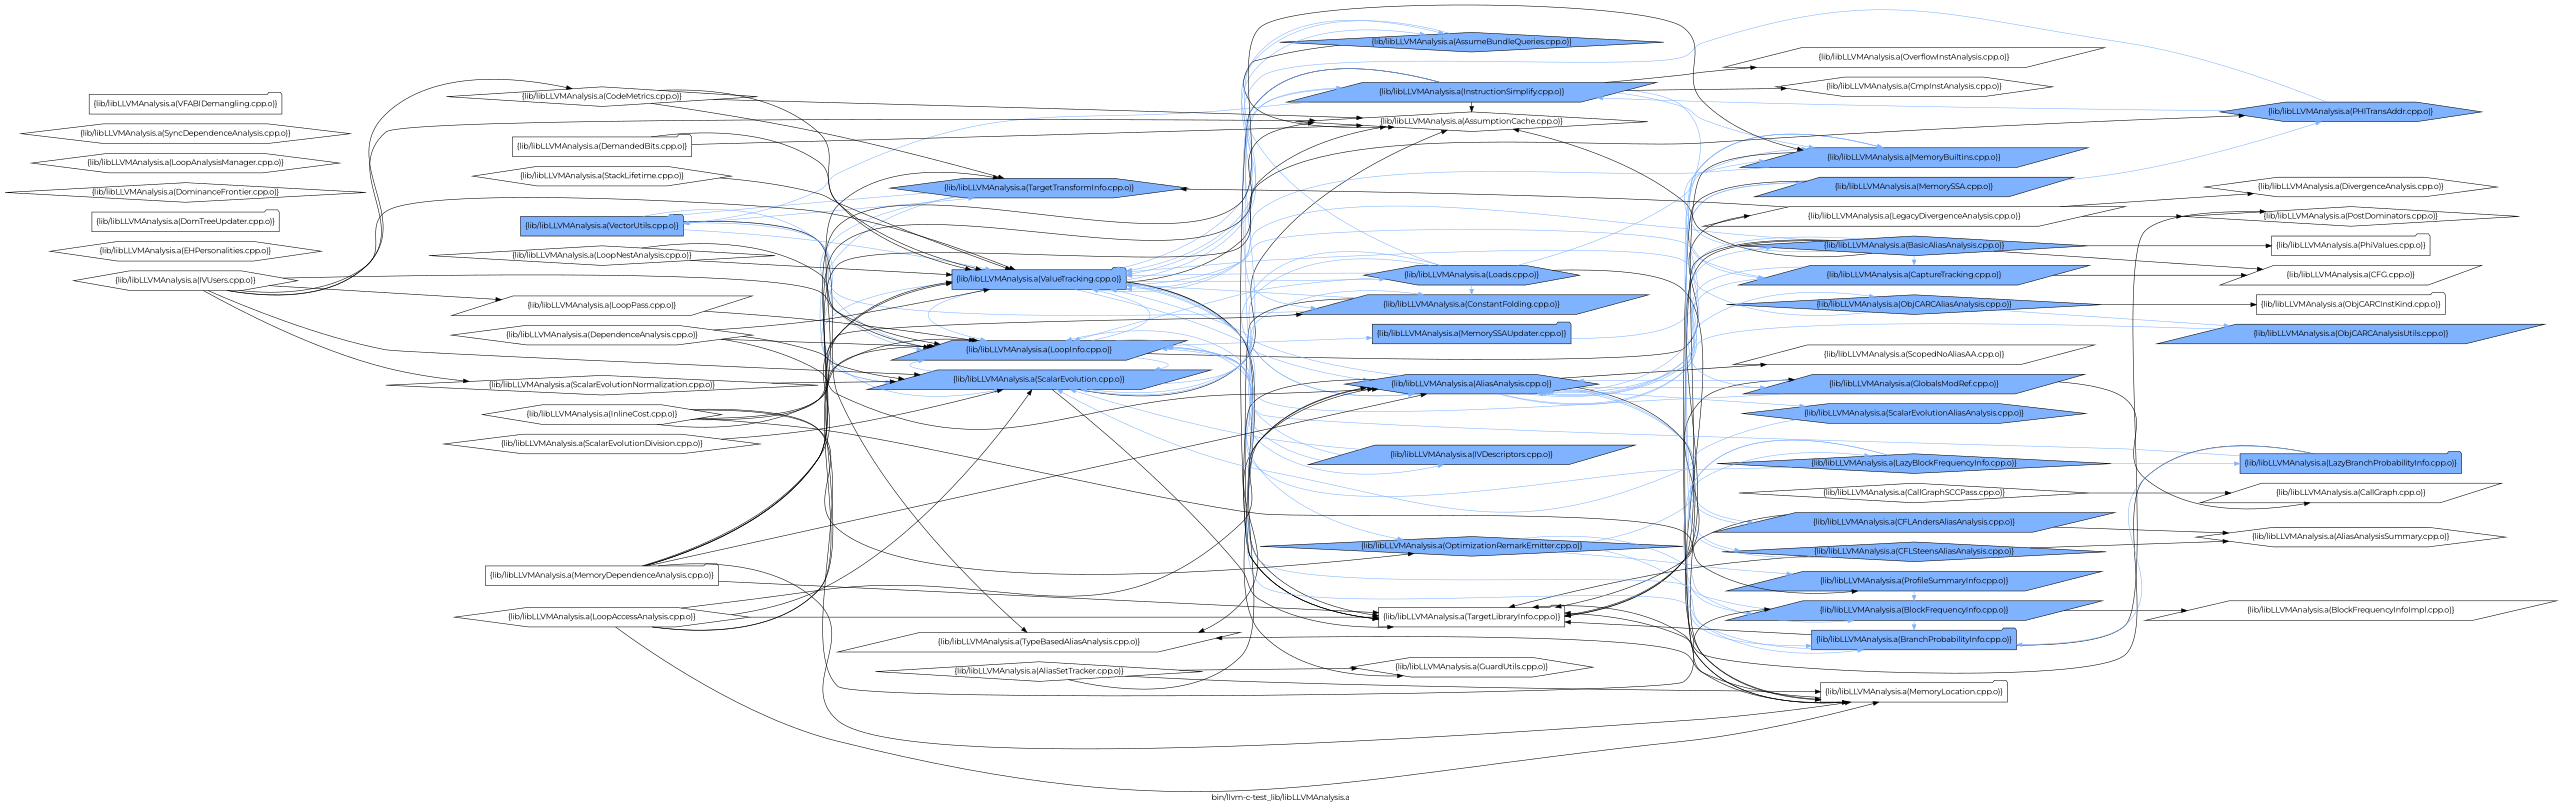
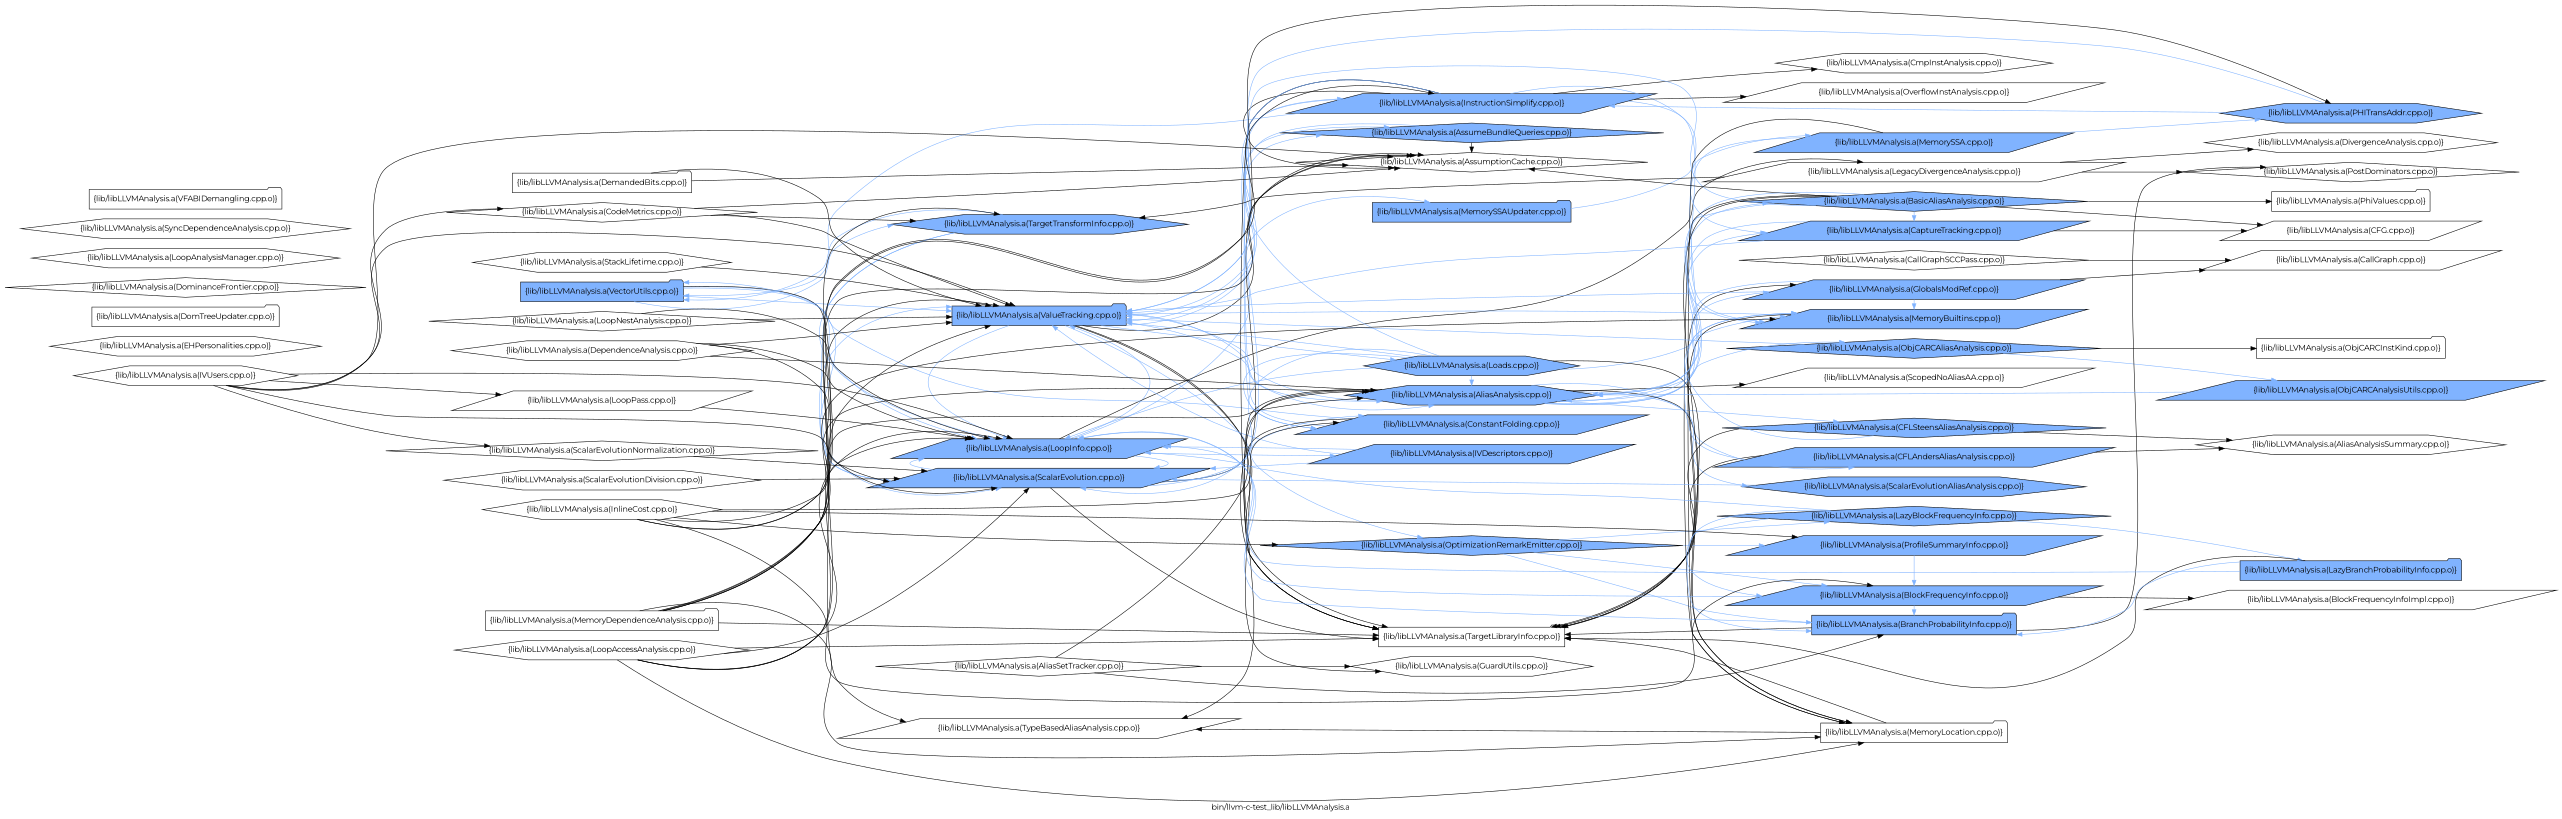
none -> (990, 246)
(1470, 687) -> (1489, 693)
